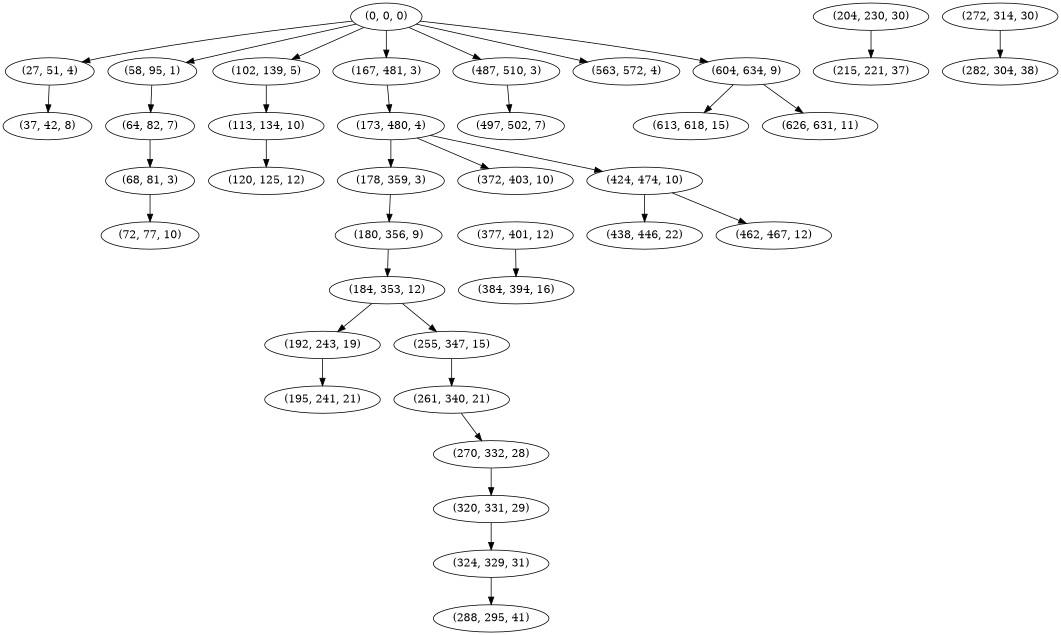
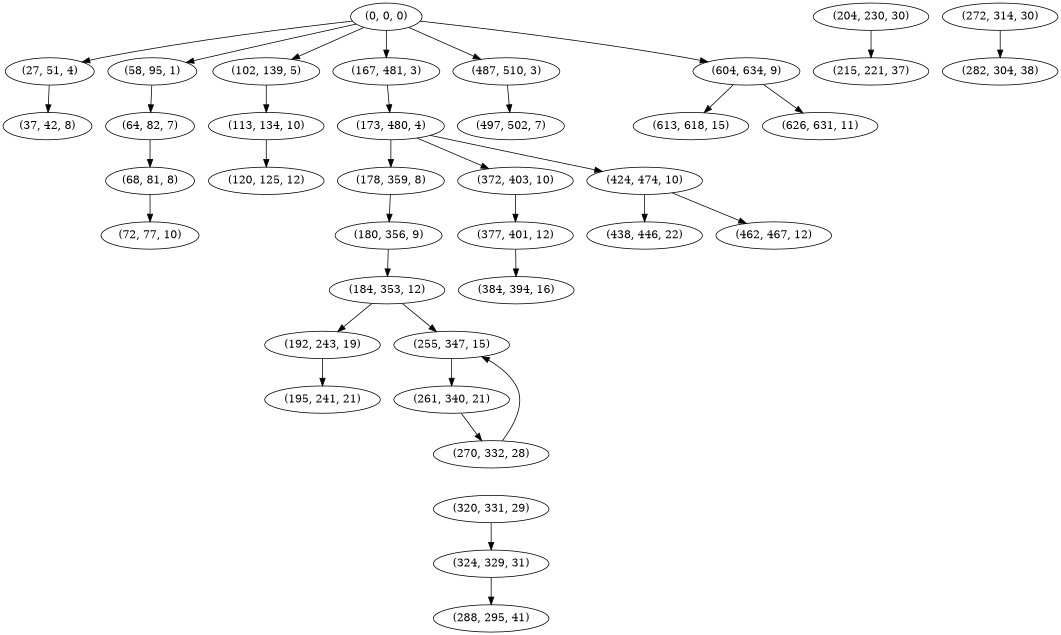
(626, 71) -> none
(150, 181) -> (150, 181)
(391, 181) -> (391, 181)
none -> (515, 204)
(491, 478) -> (519, 396)
